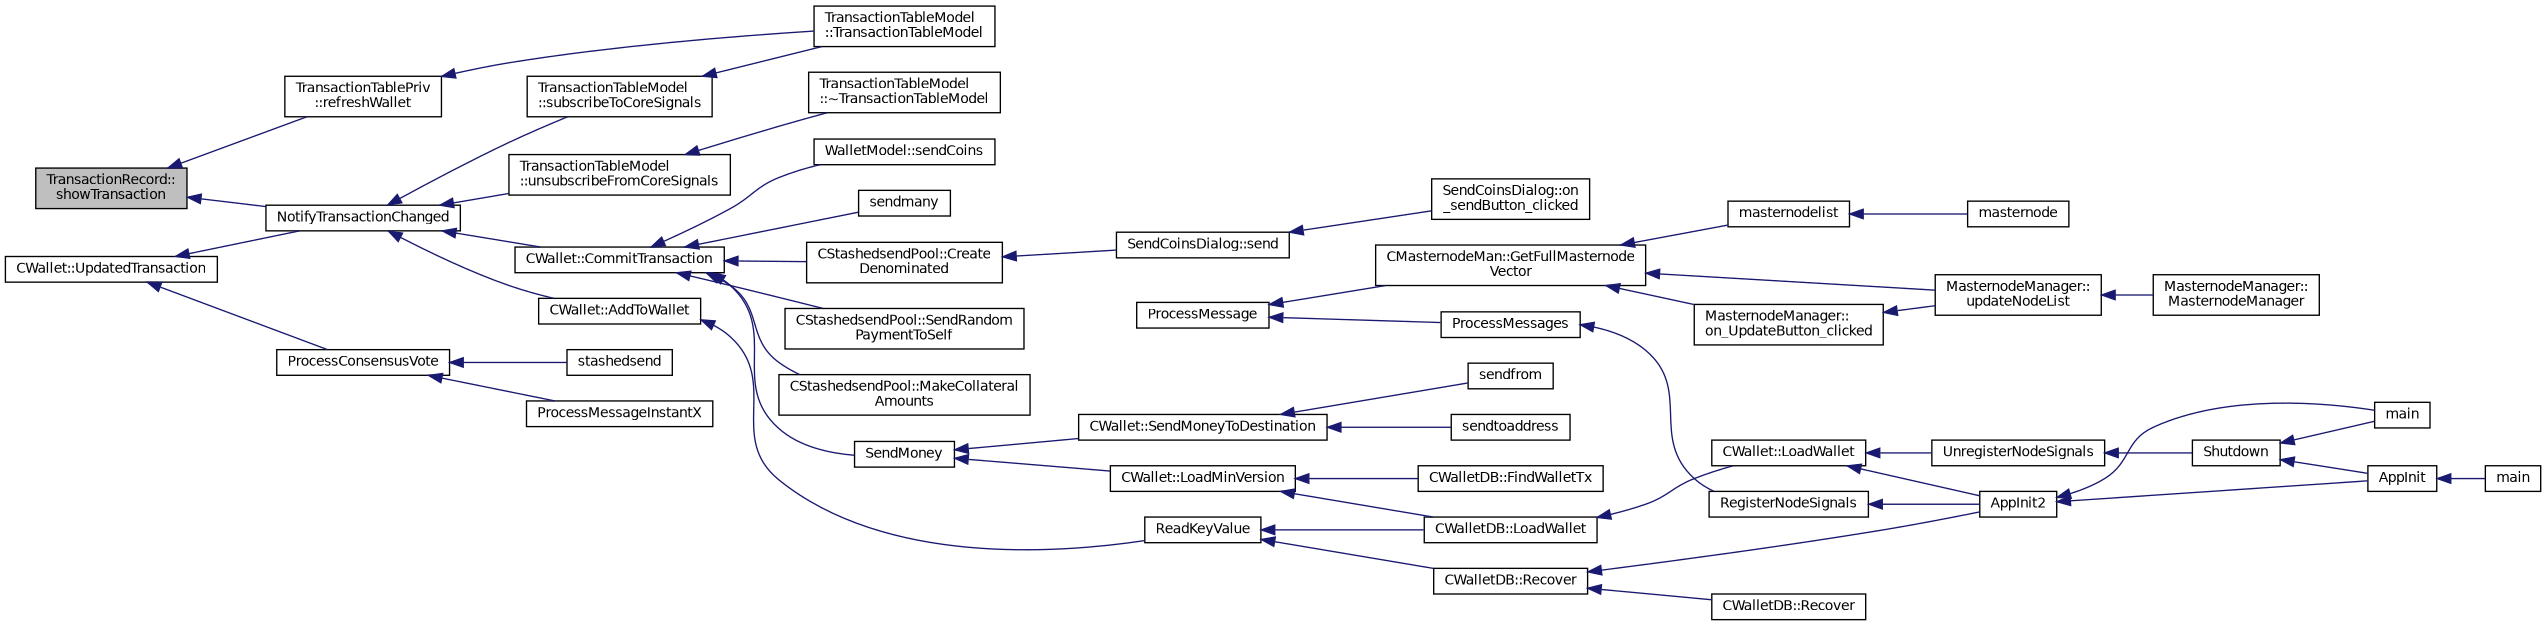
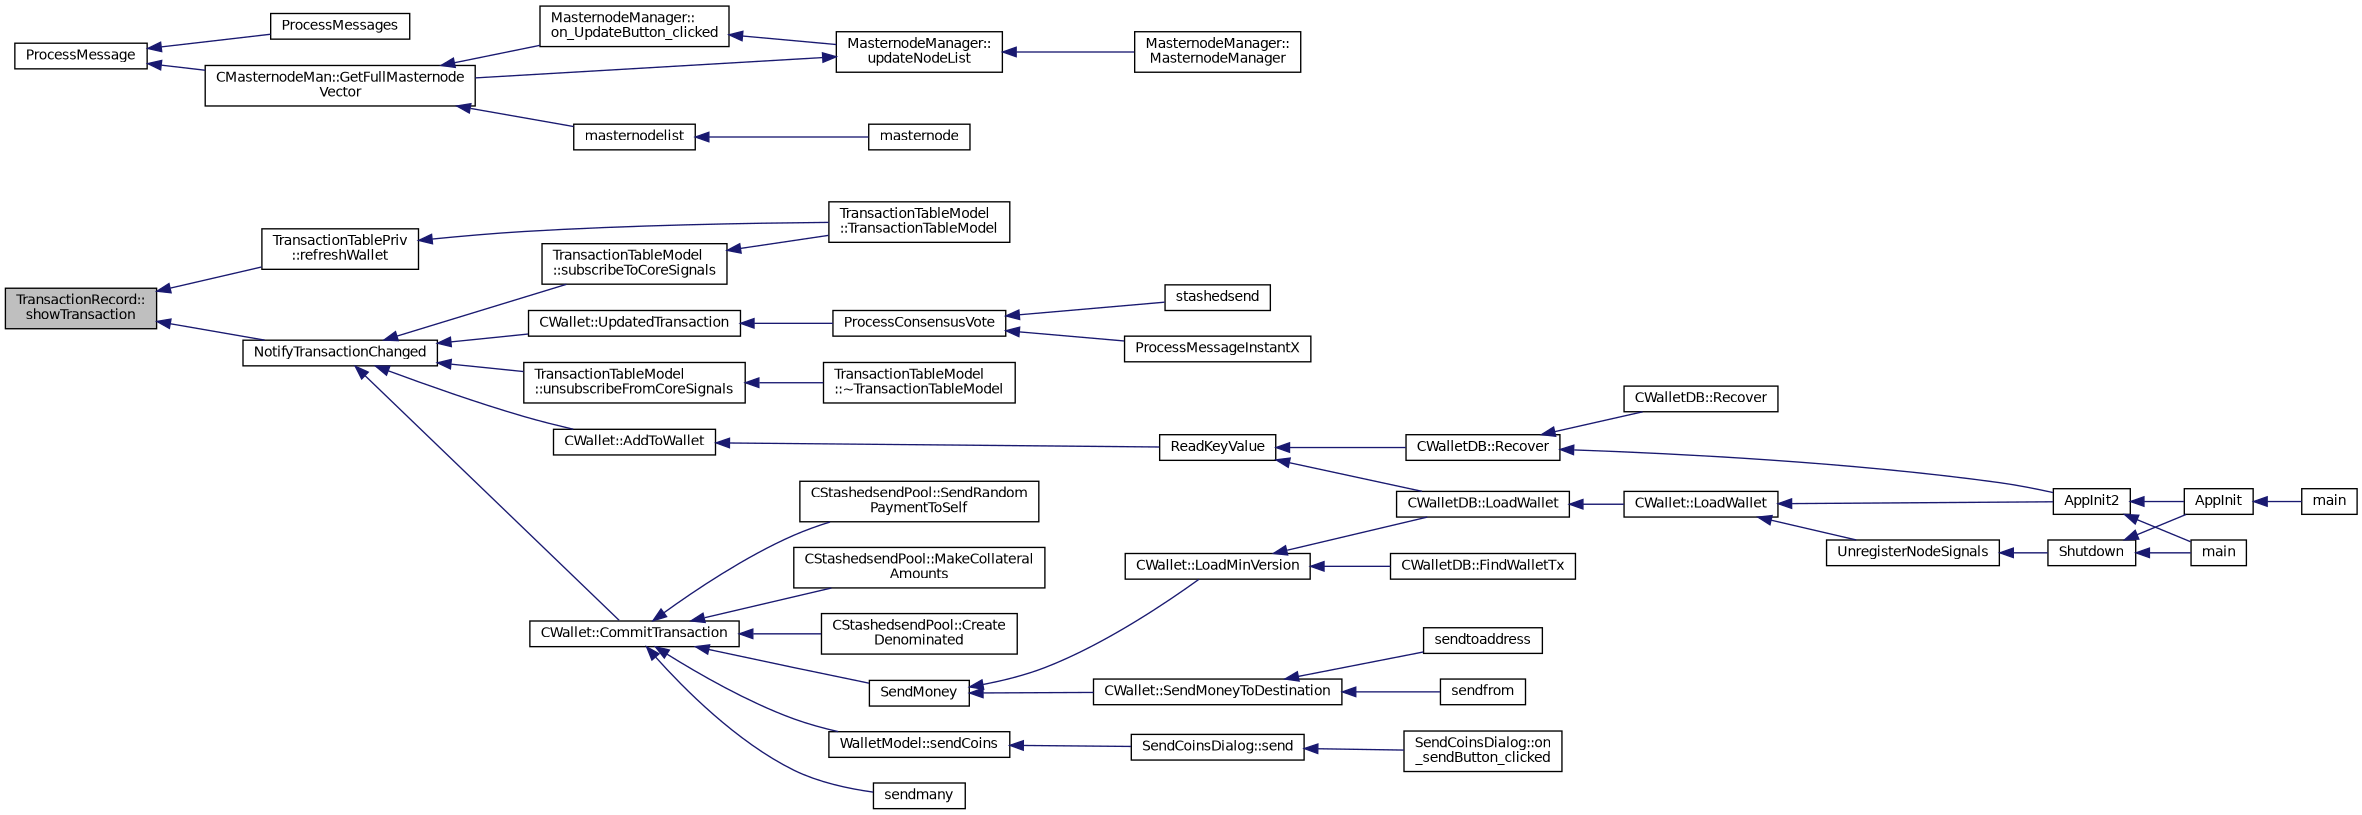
(244, 242) -> (490, 338)
(1066, 253) -> (1077, 746)
(1797, 282) -> (649, 68)
(1789, 504) -> none
